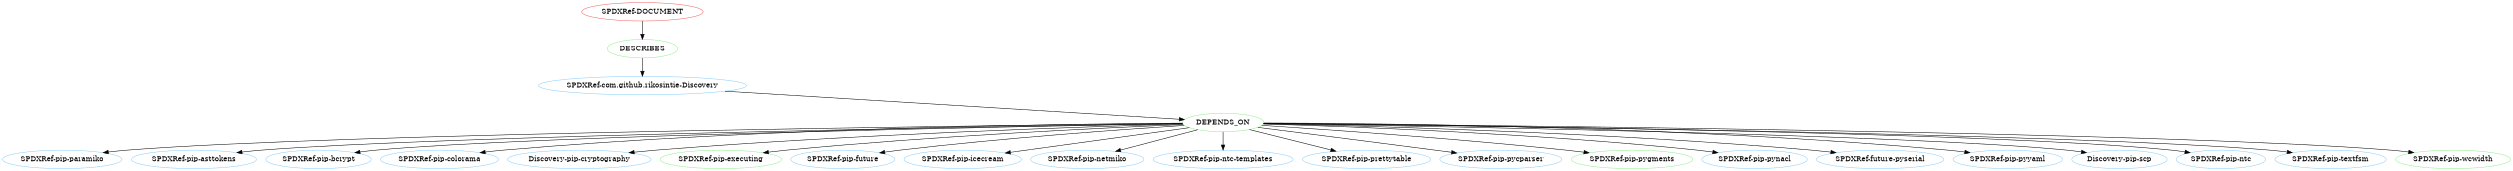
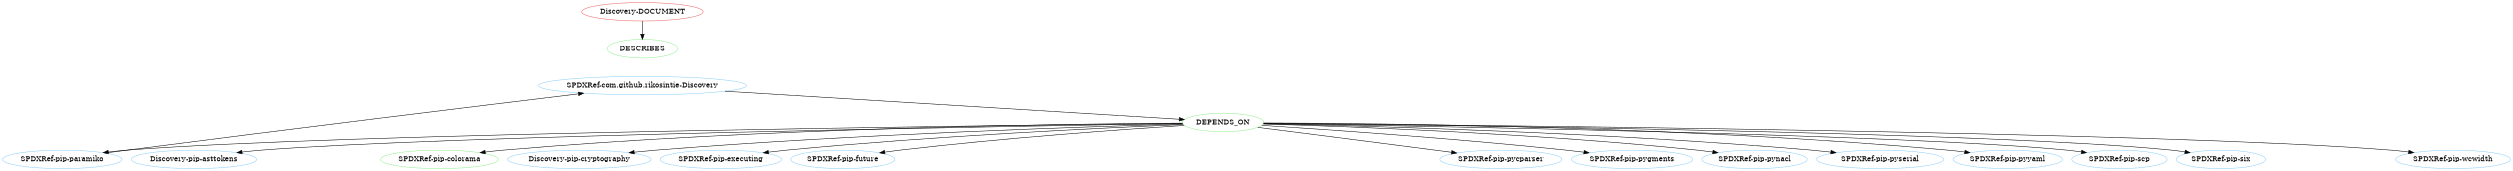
(642, 12) -> (642, 12)
(642, 65) -> (342, 123)
(194, 159) -> (194, 159)
(319, 159) -> none
(439, 159) -> (439, 159)
(721, 159) -> (721, 159)
(963, 159) -> none
(1087, 159) -> none
(1223, 159) -> none
(1367, 159) -> none
(1632, 159) -> (1632, 159)
(1880, 159) -> (1880, 159)
(2119, 159) -> (2119, 159)
(2221, 159) -> (2221, 159)
(2331, 159) -> none
(2453, 159) -> (2453, 159)
